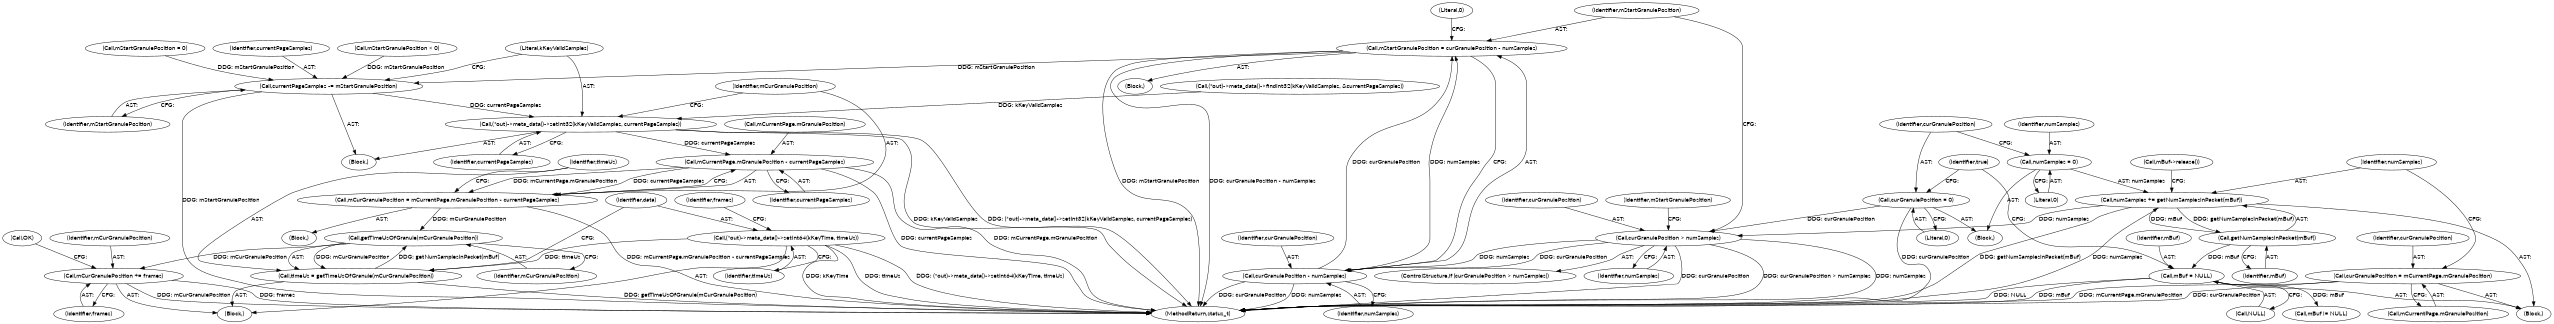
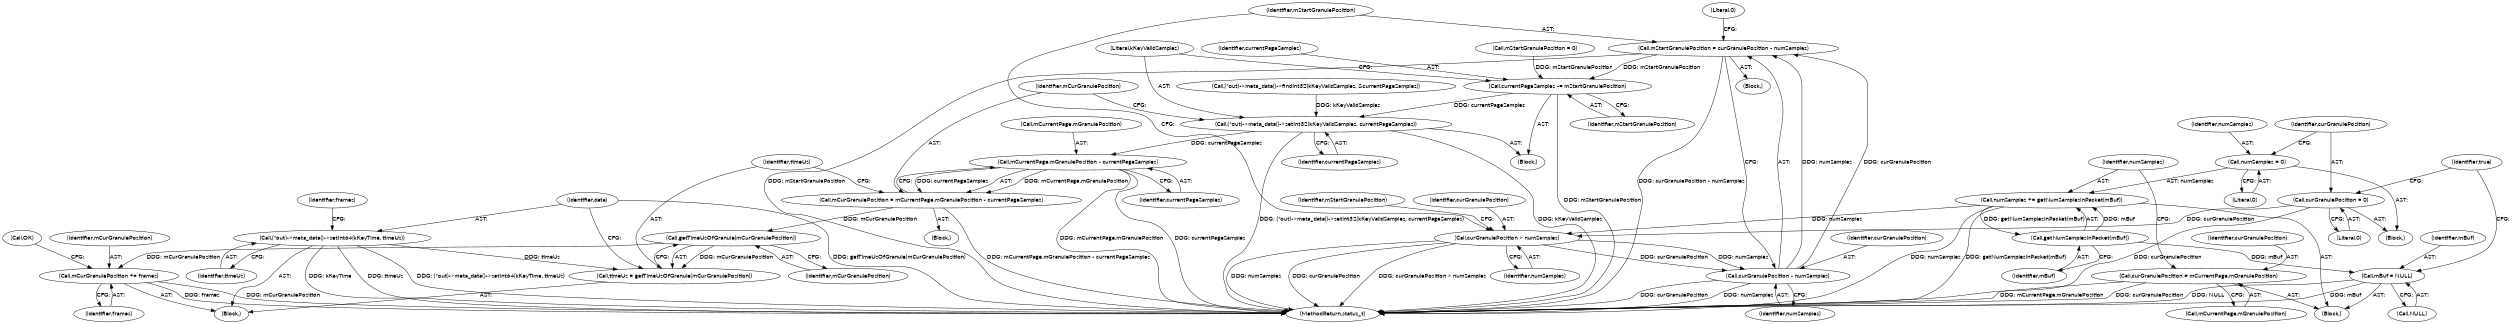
(397, 48) -> none
(2172, 162) -> none
(449, 257) -> (663, 257)
(1475, 276) -> none
(654, 300) -> (936, 281)
(2321, 314) -> none
